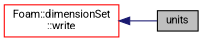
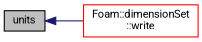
(143, 21) -> (70, 21)
